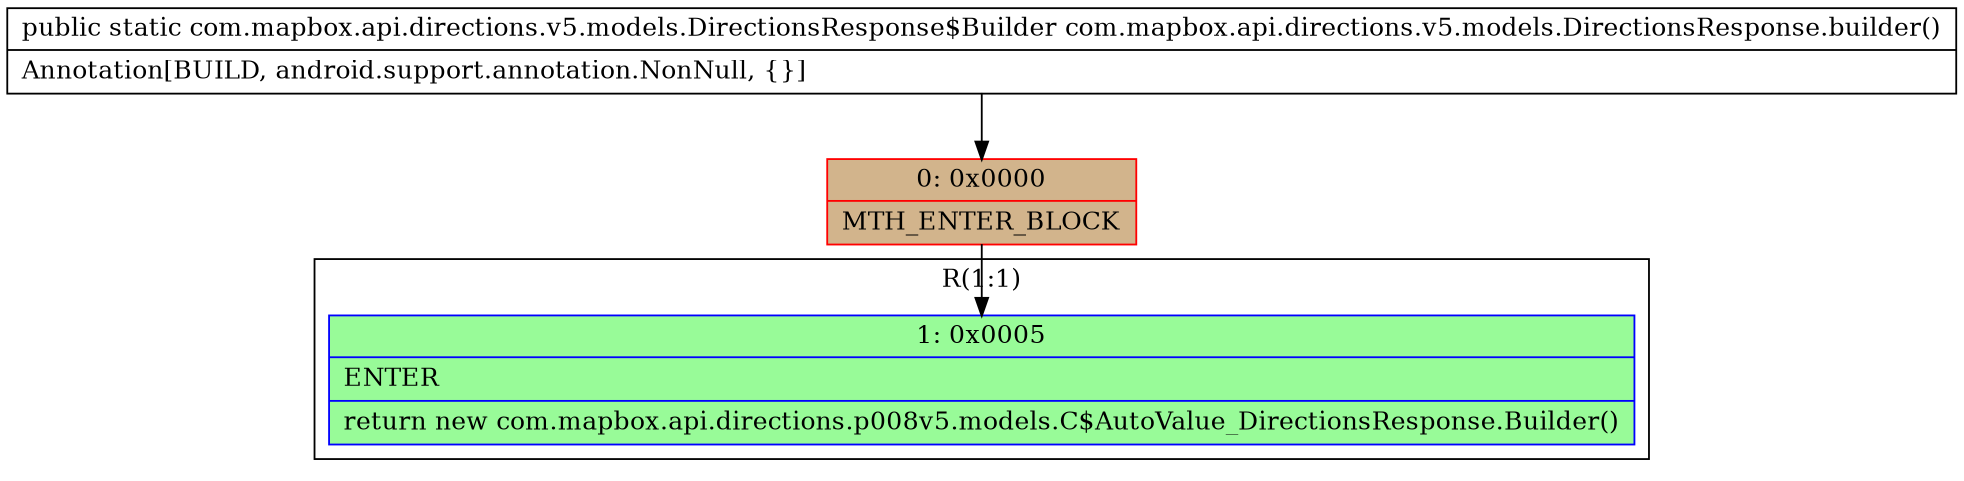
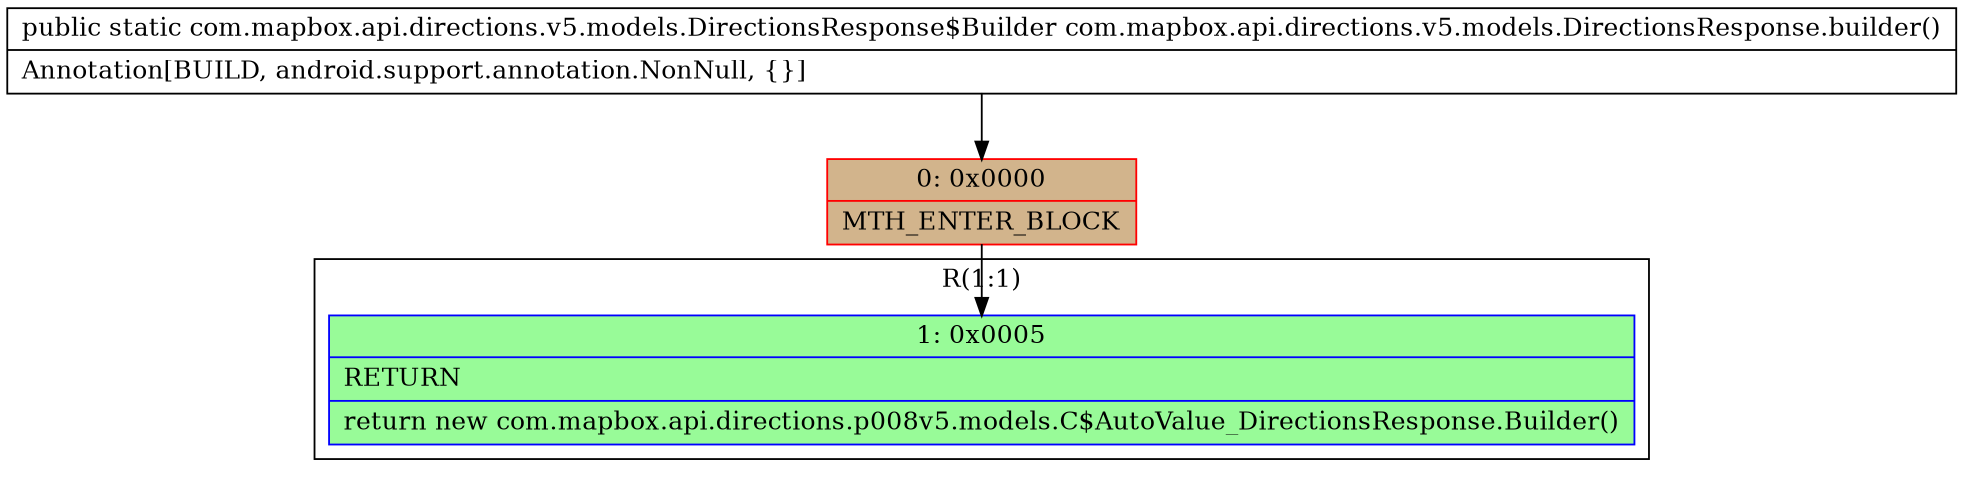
(392, 378) -> (403, 378)
